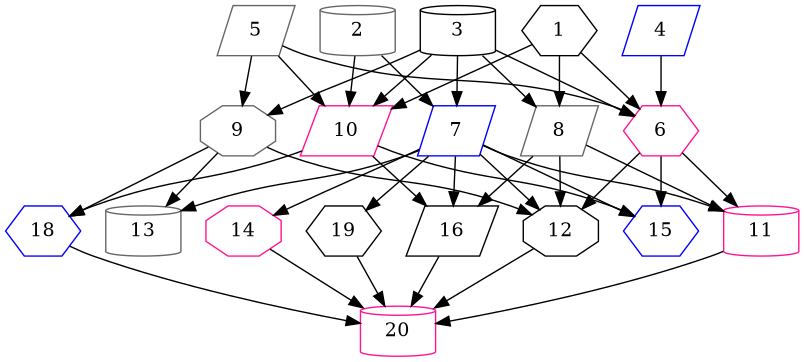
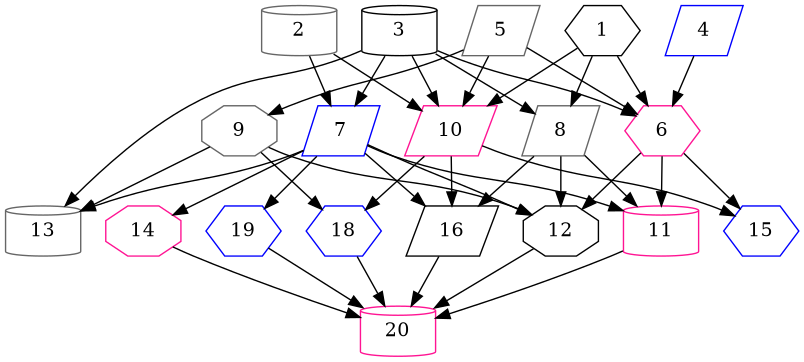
(340, 84) -> (205, 98)
(552, 178) -> none
(344, 231) -> (244, 231)
